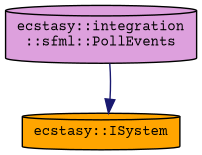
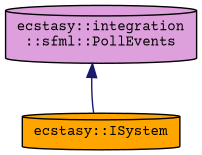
(111, 81) -> (92, 96)
